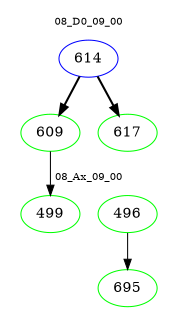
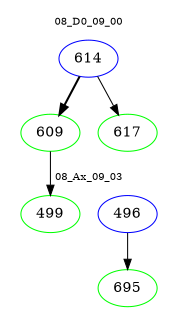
(106, 91) -> (106, 91)
(89, 178) -> (89, 178)
(128, 214) -> (128, 214)
